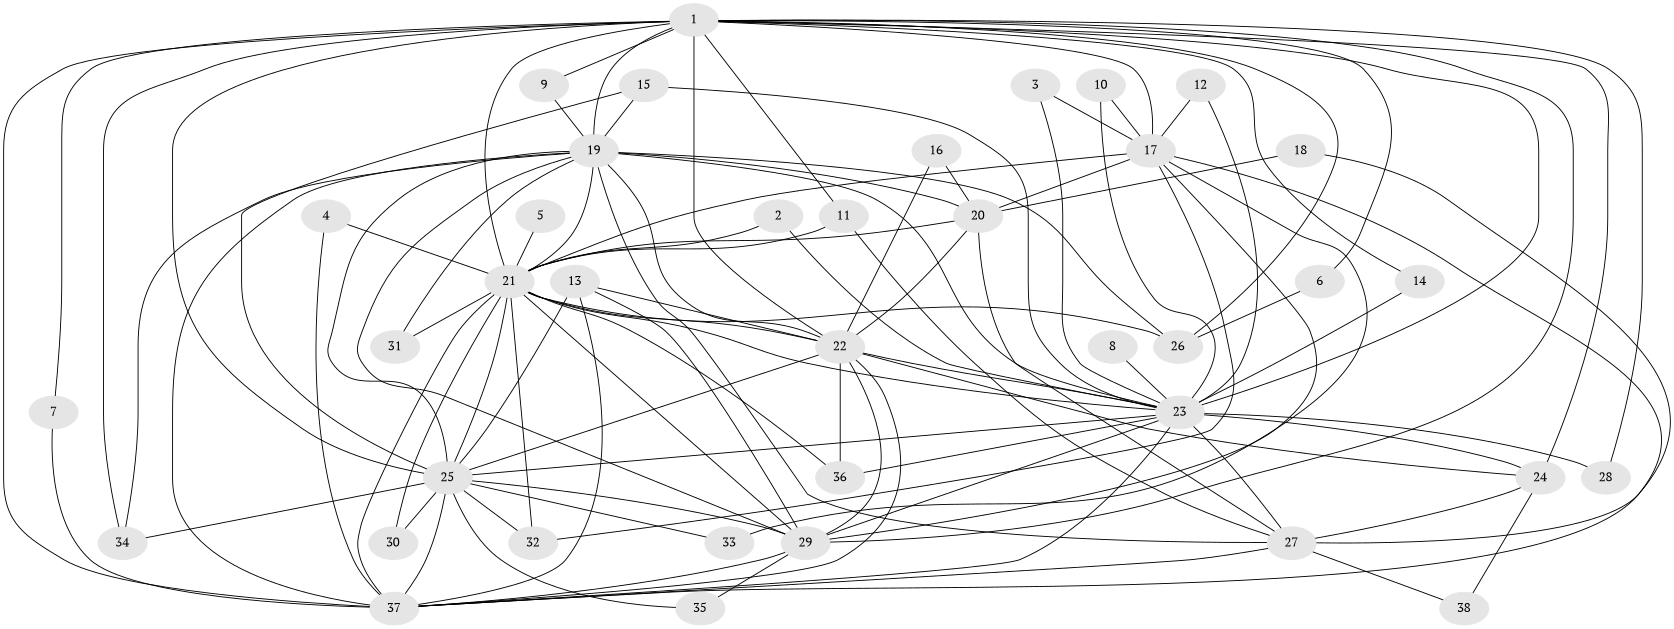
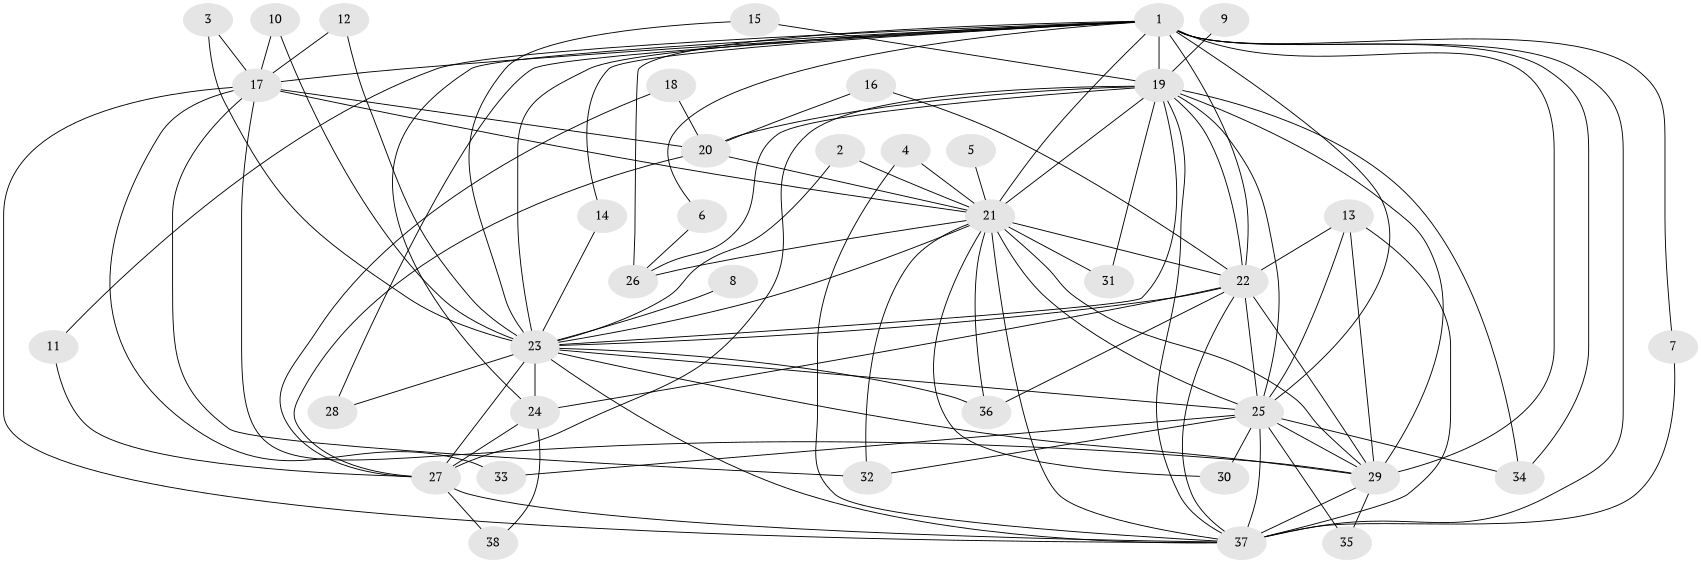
(616, 54) -> none
(242, 224) -> none
(692, 249) -> none
(915, 286) -> none
